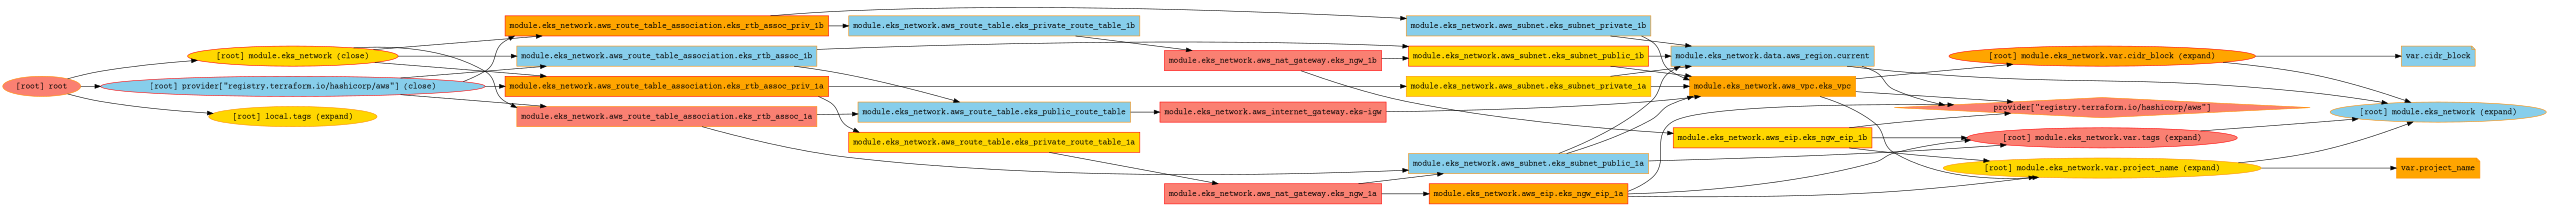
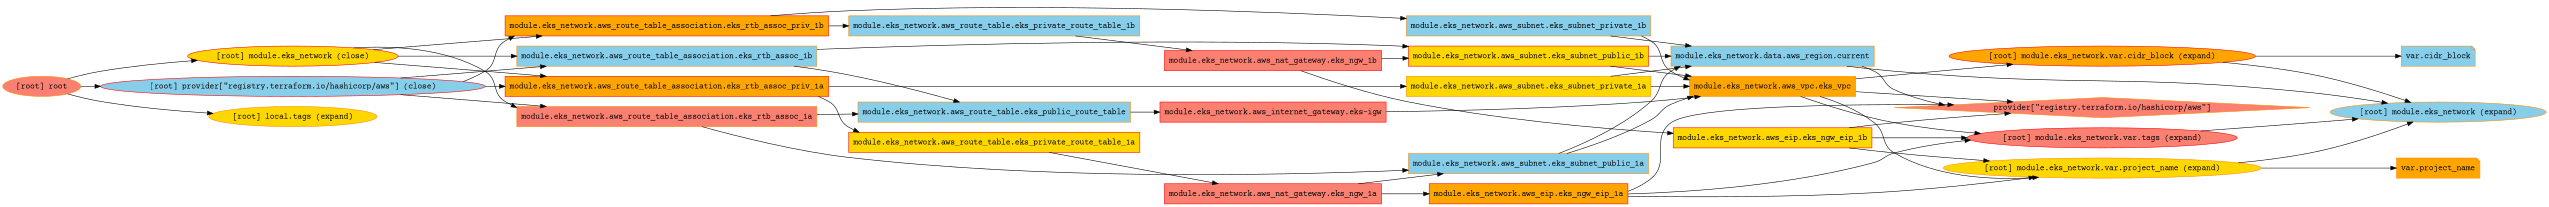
(1825, 155) -> (1882, 120)
